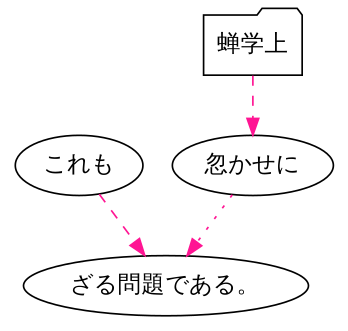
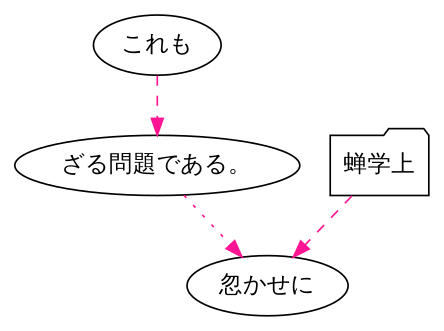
(215, 218) -> (207, 220)
